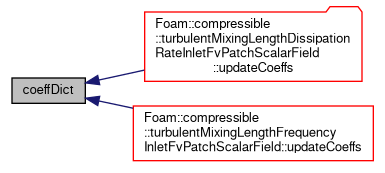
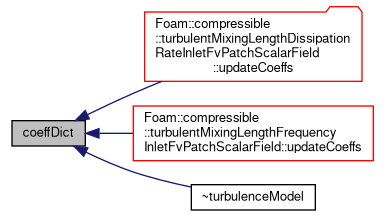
none -> (253, 197)
